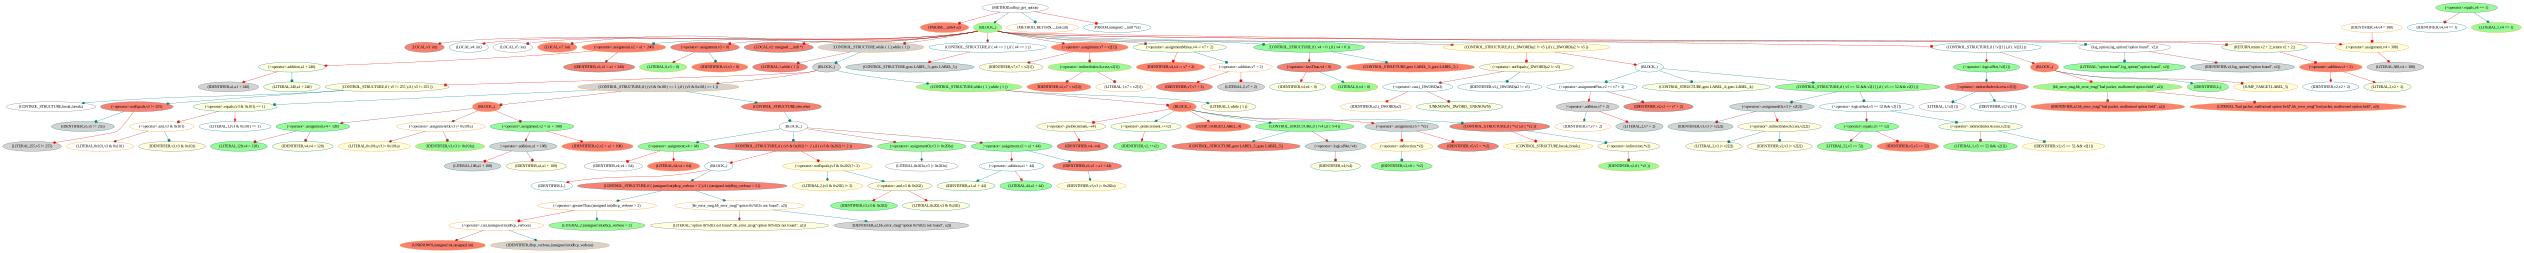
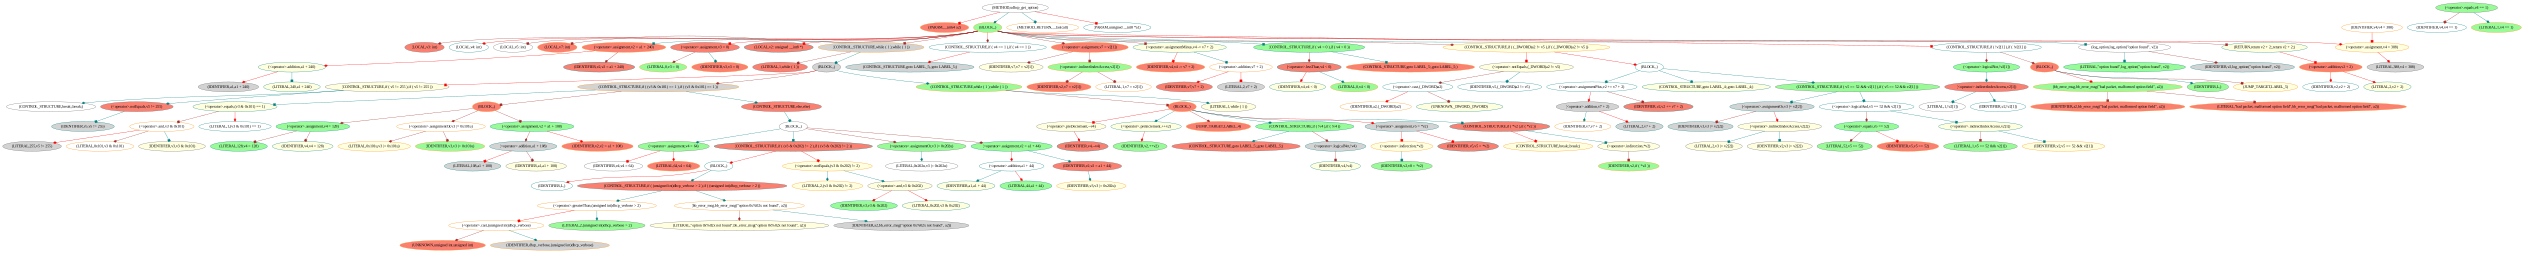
(1460, 107) -> (1460, 107)
(99, 135) -> (98, 136)
